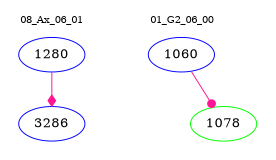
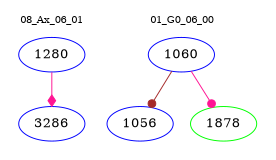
(182, 21) -> (182, 21)
none -> (140, 124)
(224, 124) -> (224, 124)
